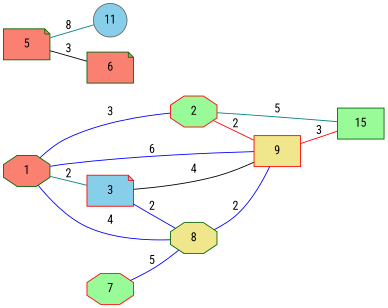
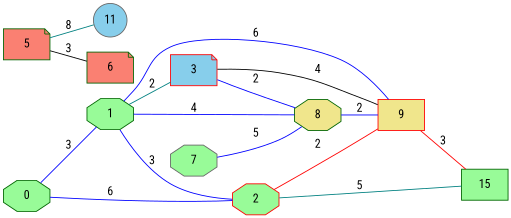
(27, 171) -> (110, 114)
none -> (27, 196)
(110, 289) -> (194, 161)
